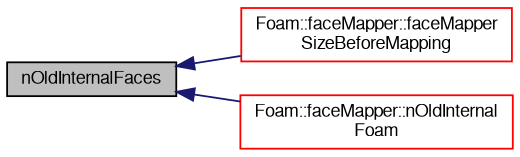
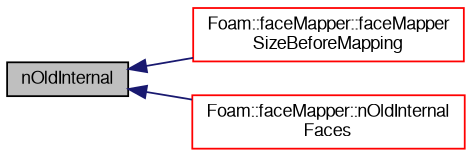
(92, 79) -> (68, 79)
(377, 122) -> (329, 122)
